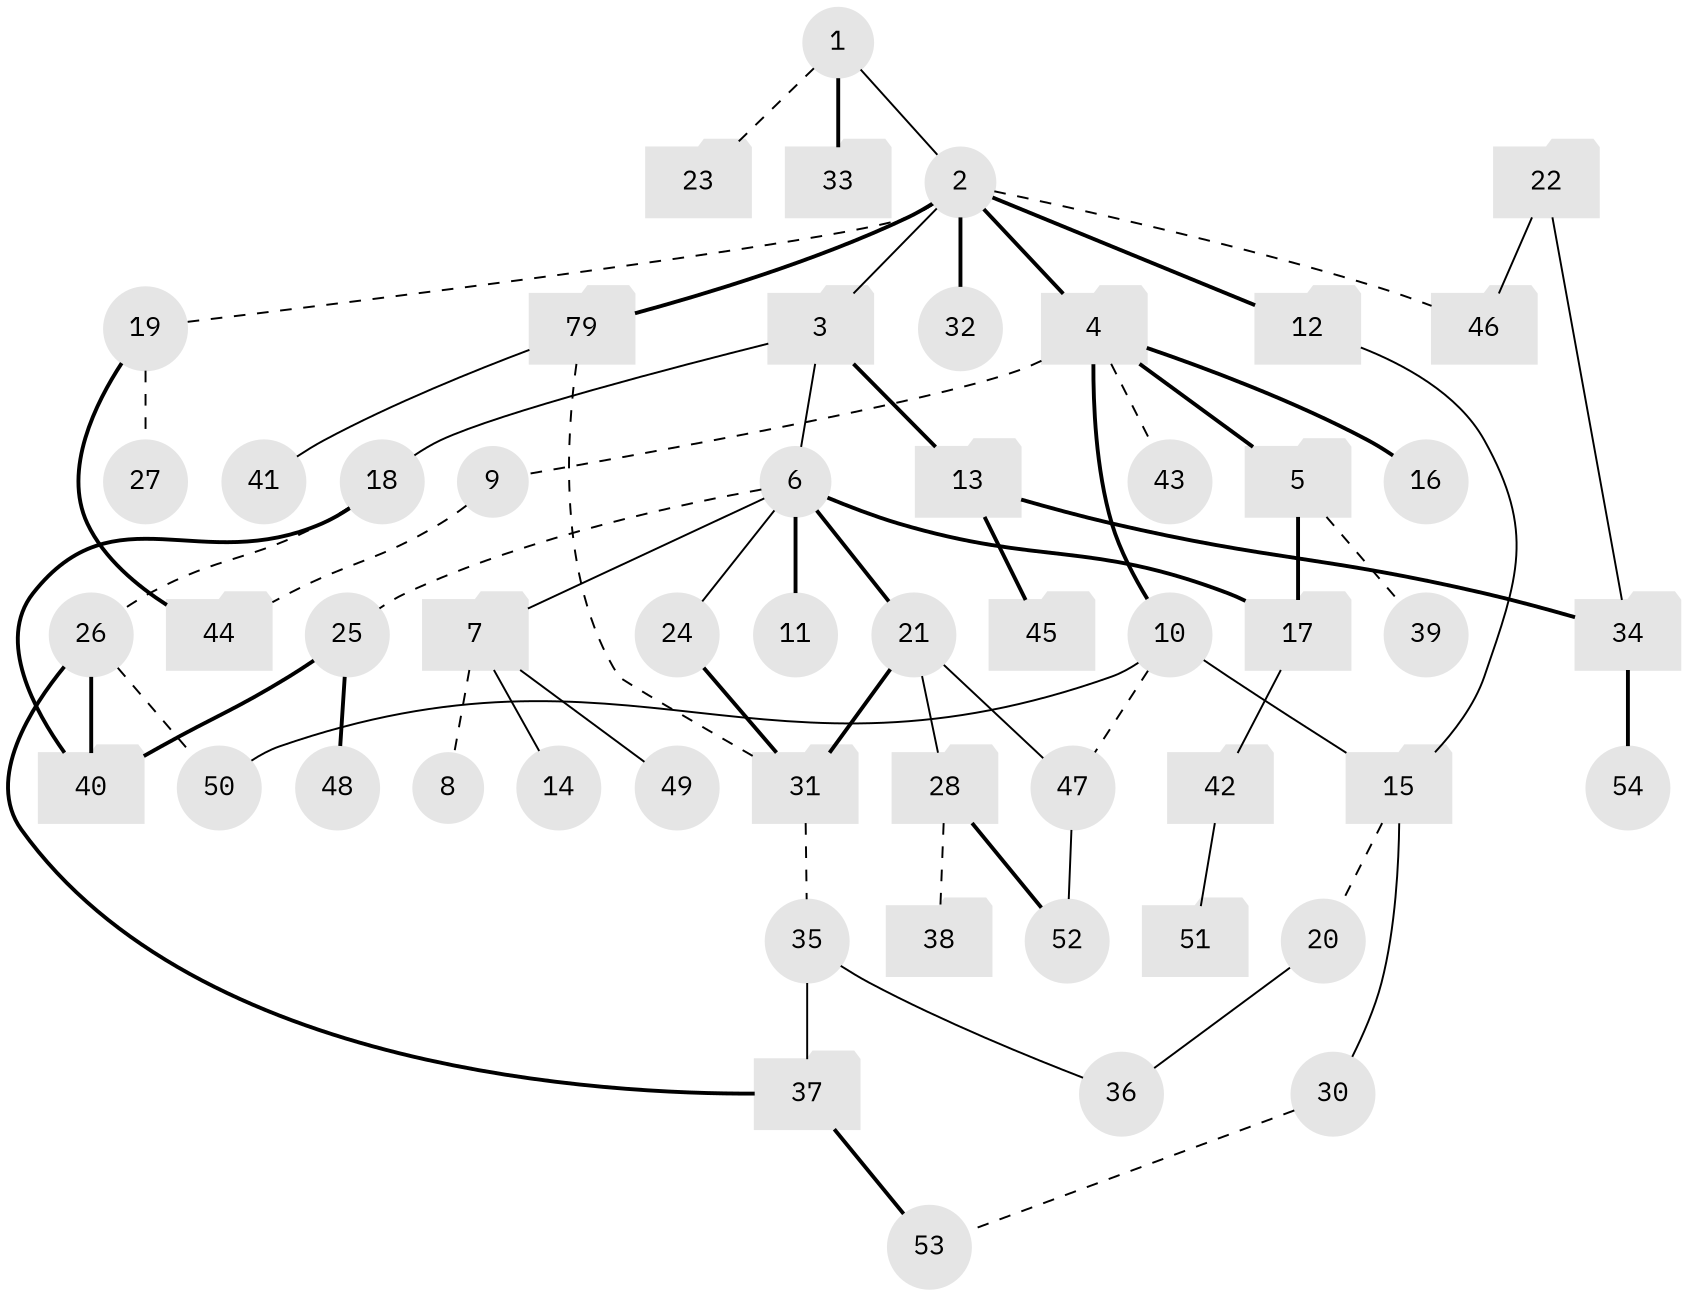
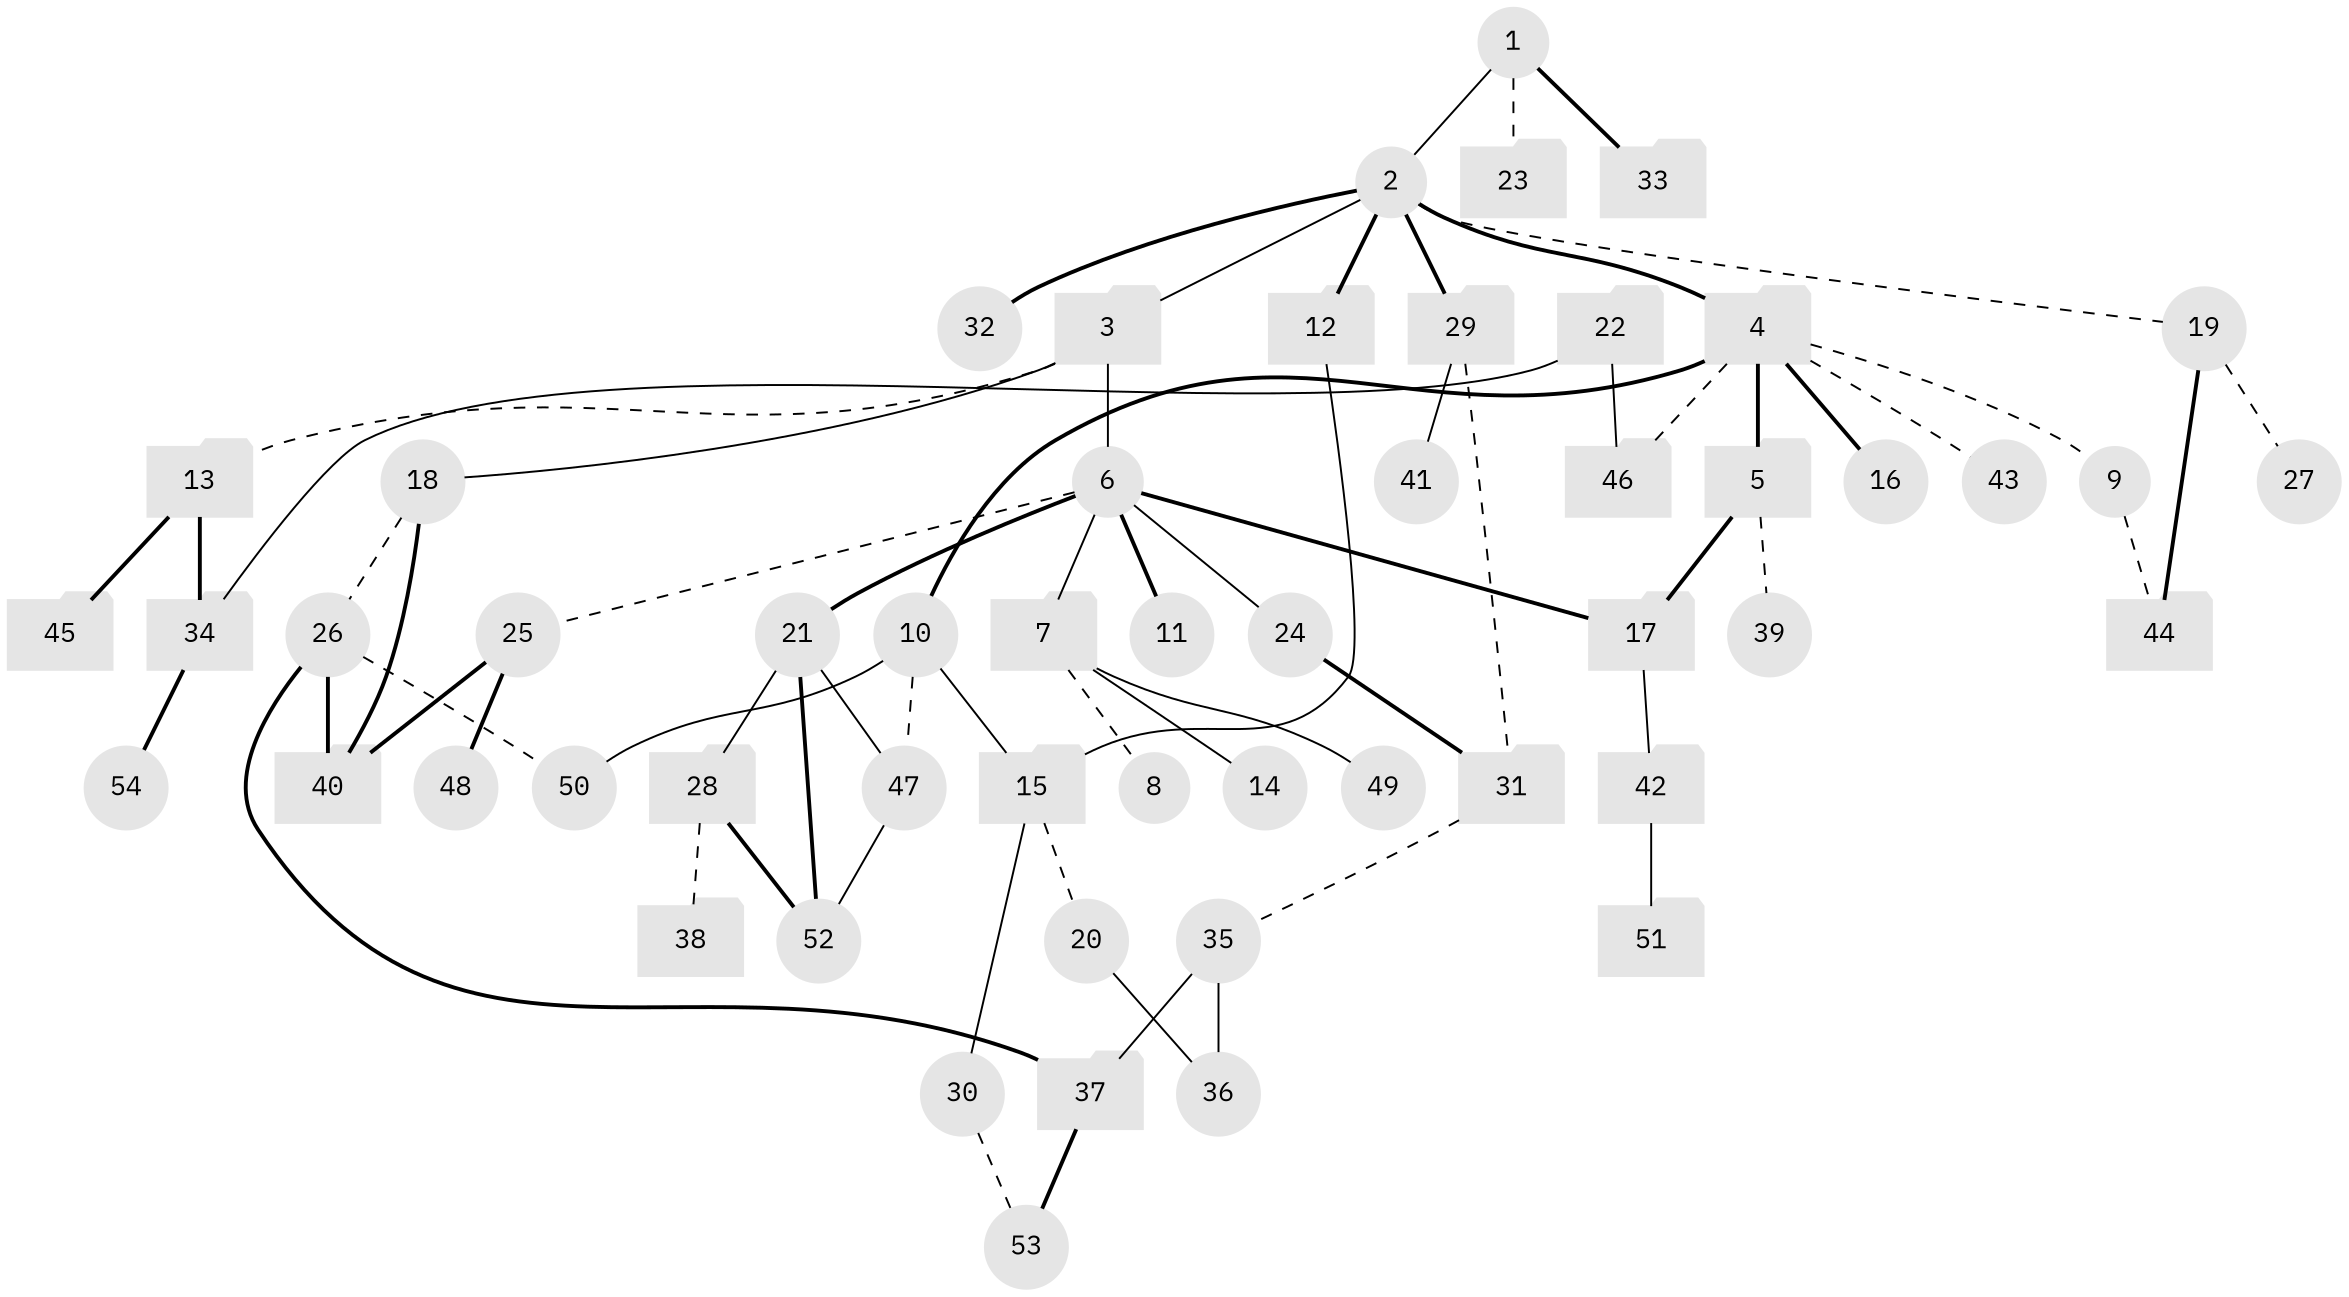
(1215, 242) -> (1688, 405)
(582, 329) -> (1461, 329)
(903, 414) -> (654, 411)
(861, 709) -> (808, 788)
